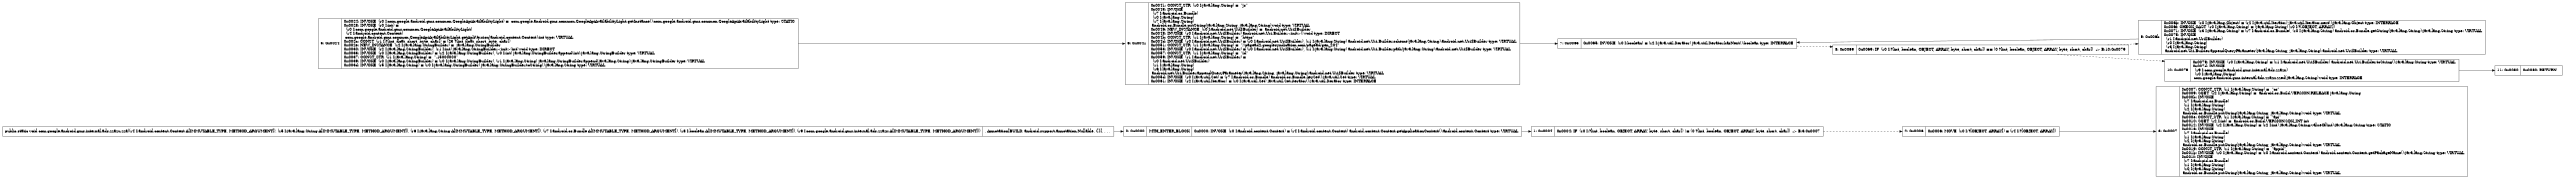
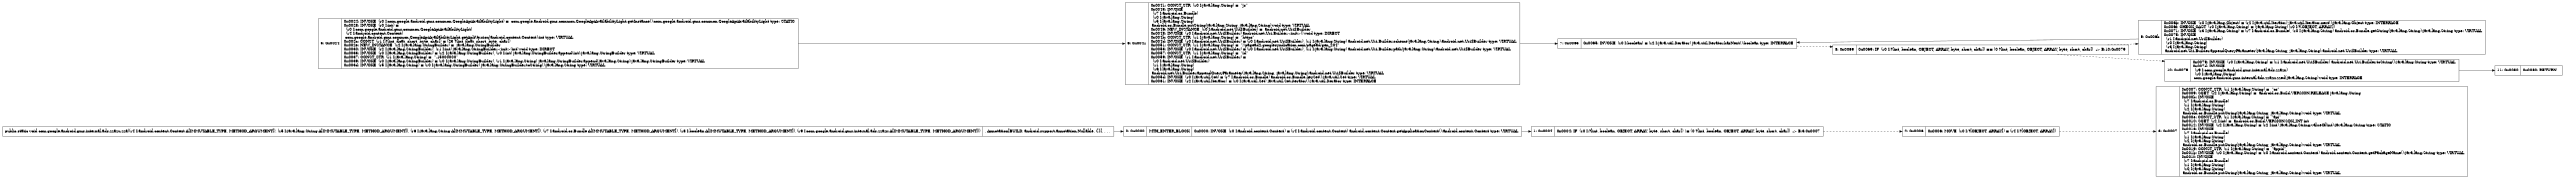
(1172, 22) -> (1172, 22)
(2106, 131) -> (2106, 131)
